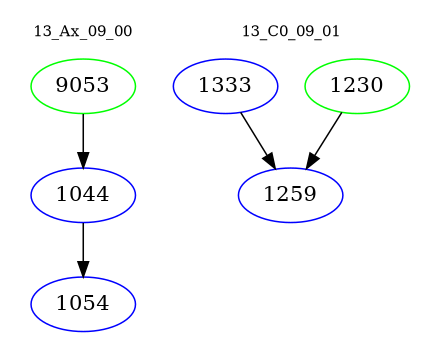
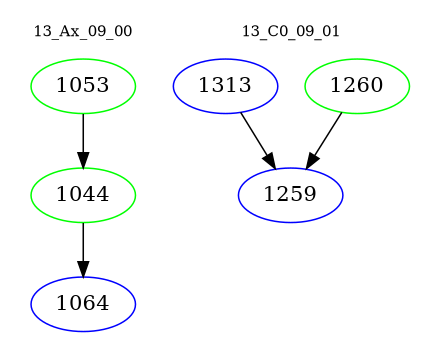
(83, 86) -> (83, 86)
(226, 86) -> (226, 86)
(357, 86) -> (357, 86)
(83, 195) -> (83, 195)
(83, 304) -> (83, 304)
